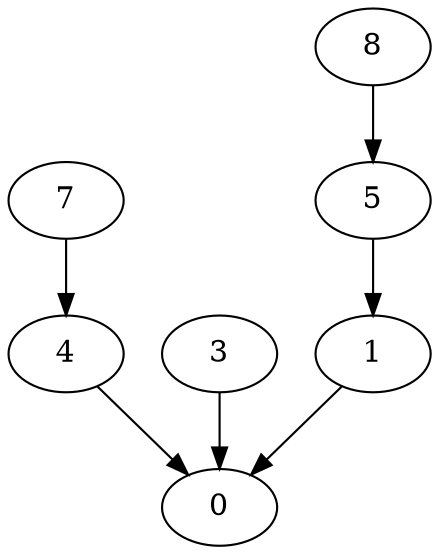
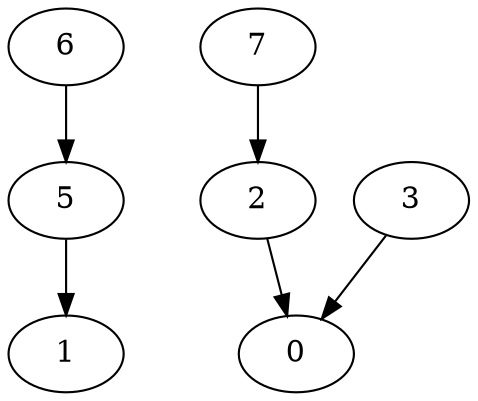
(373, 47) -> (66, 47)
(66, 354) -> (258, 200)
(304, 423) -> none
